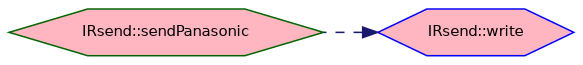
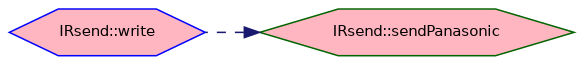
(343, 32) -> (225, 32)
